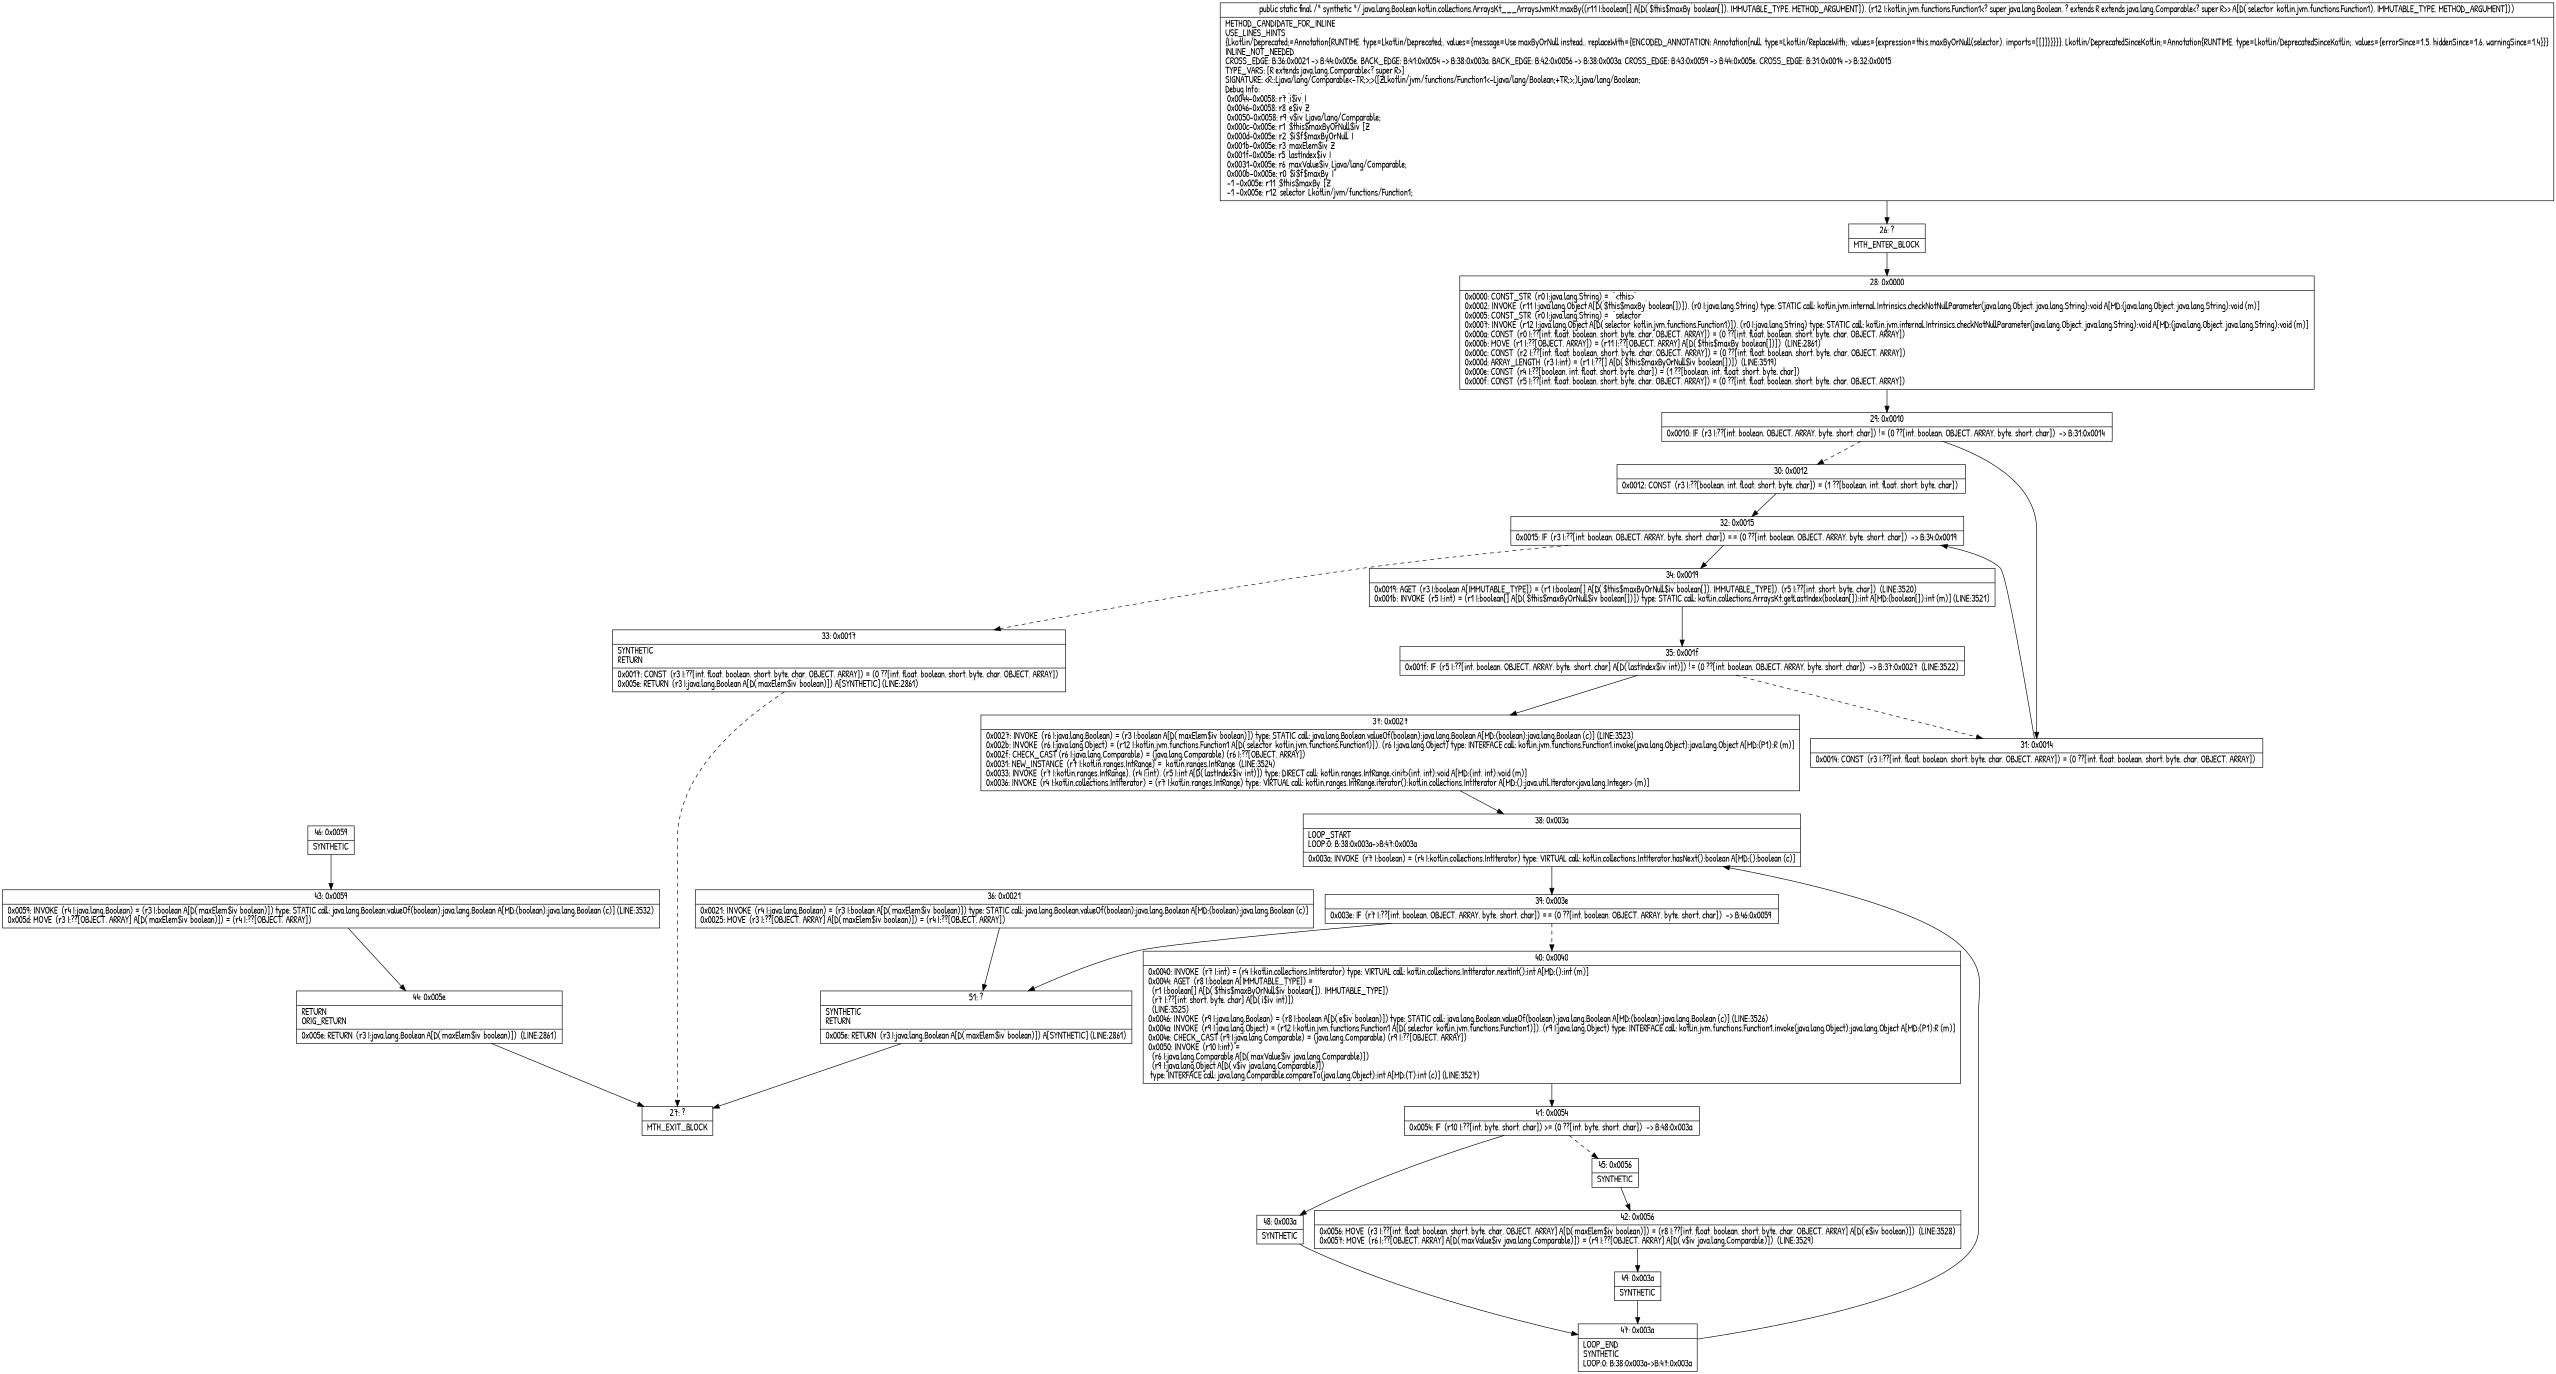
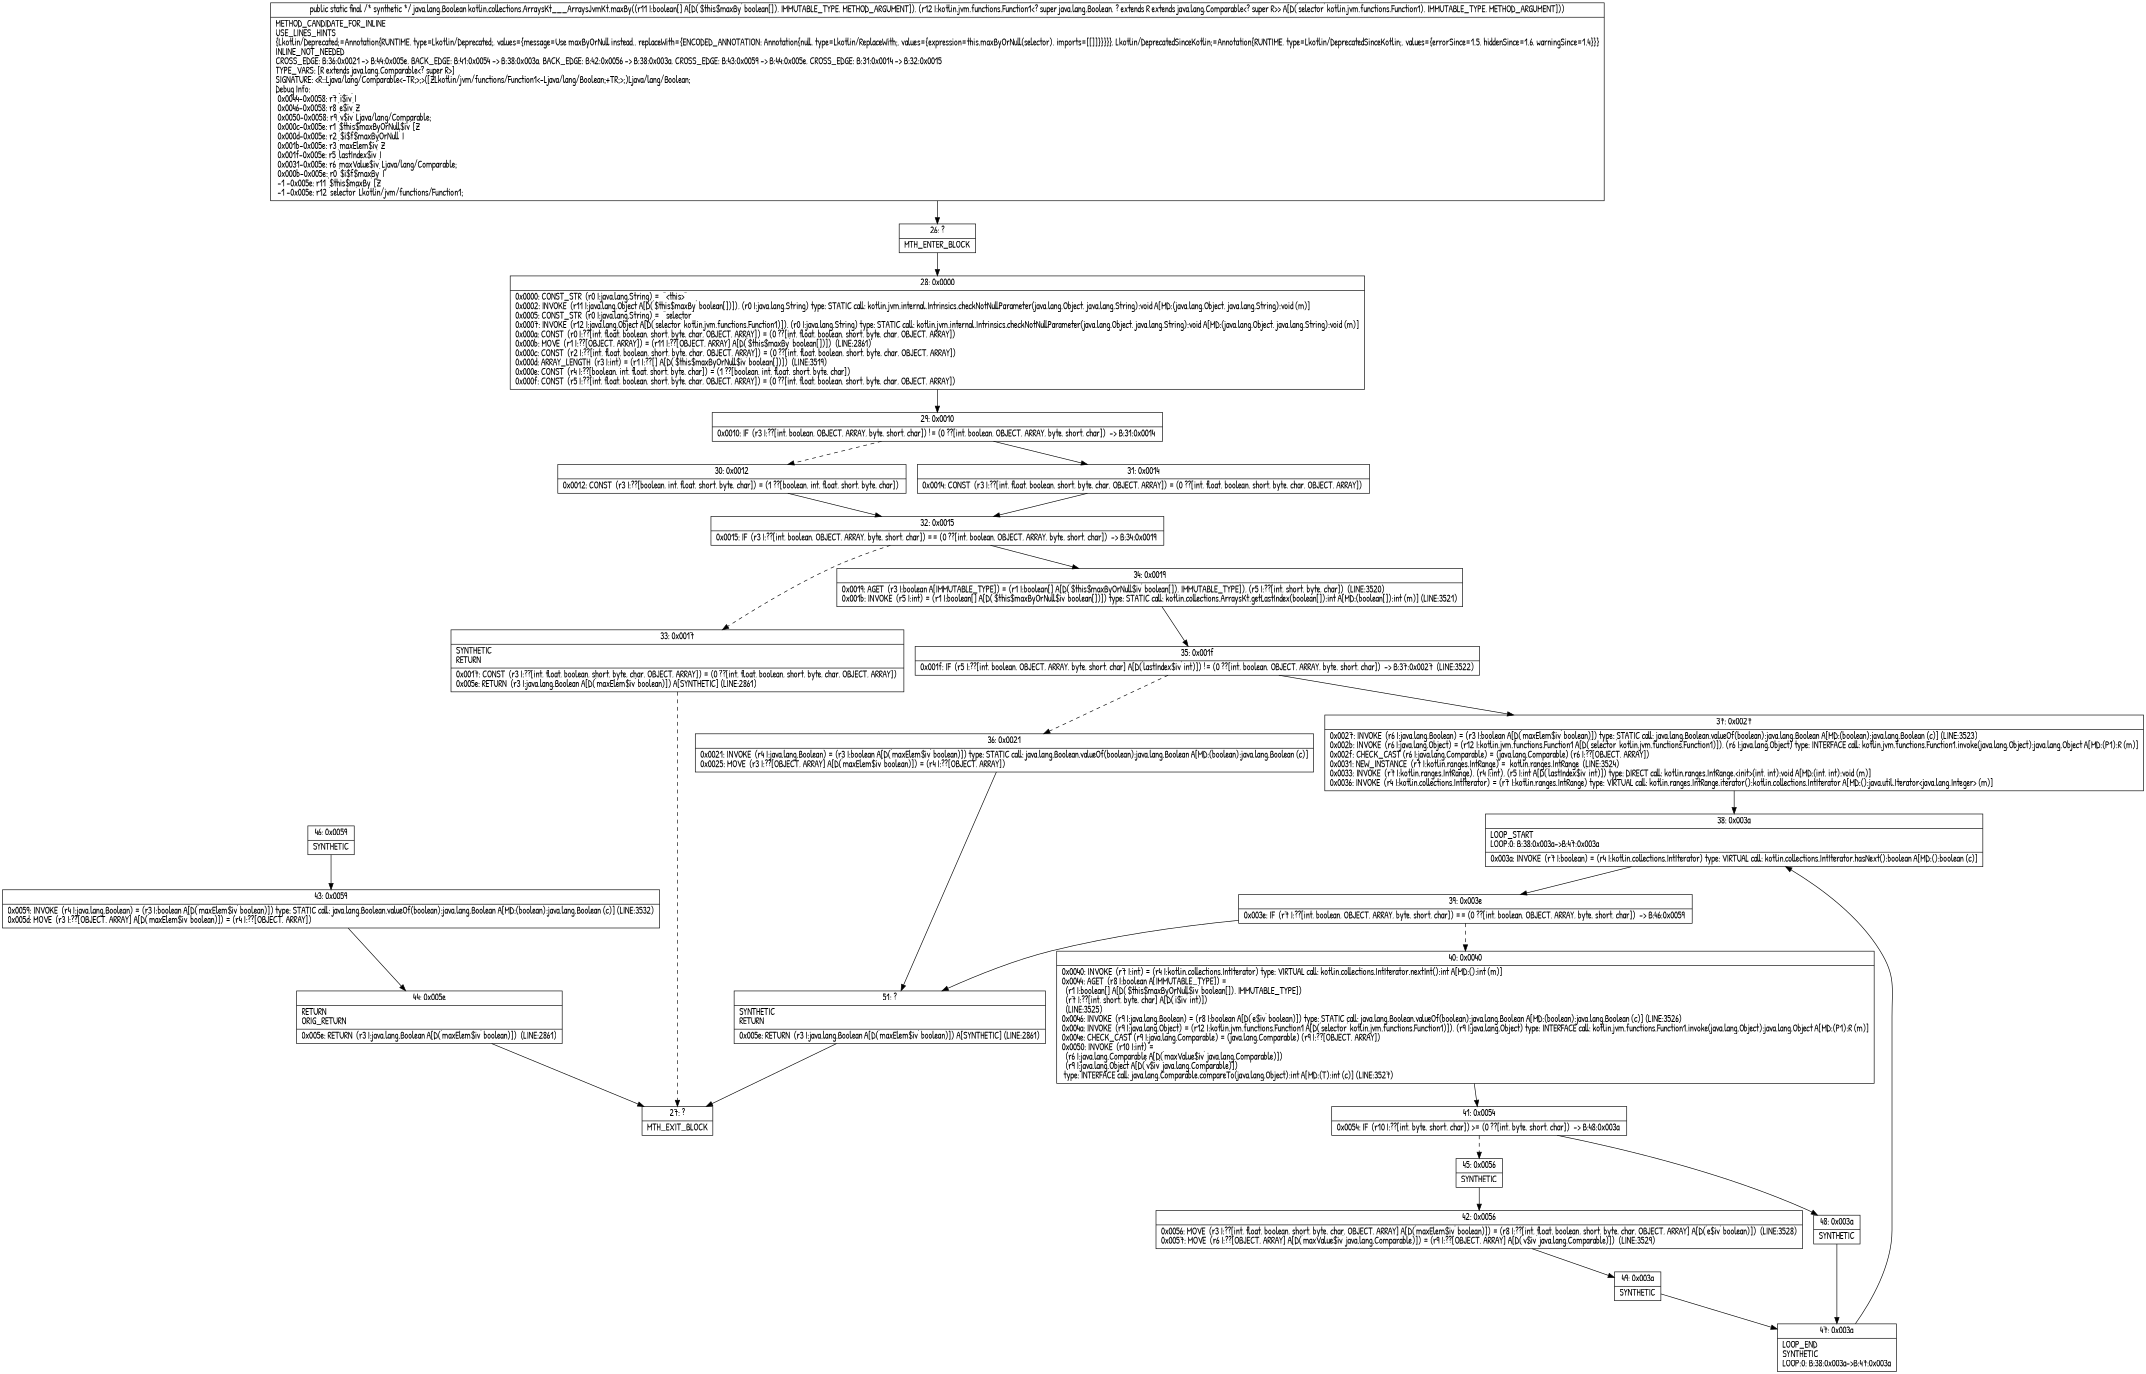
(1856, 706) -> (1109, 703)
